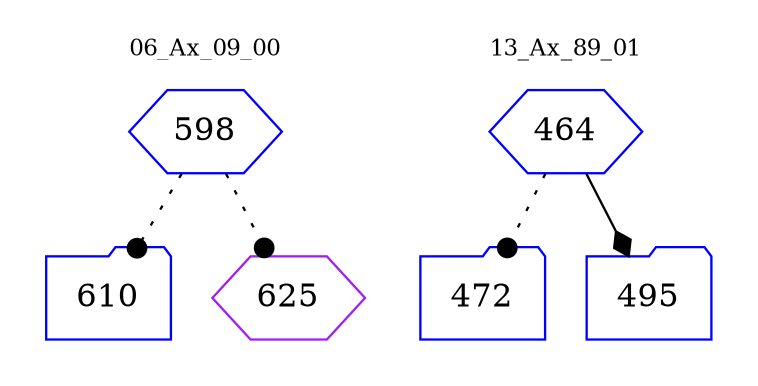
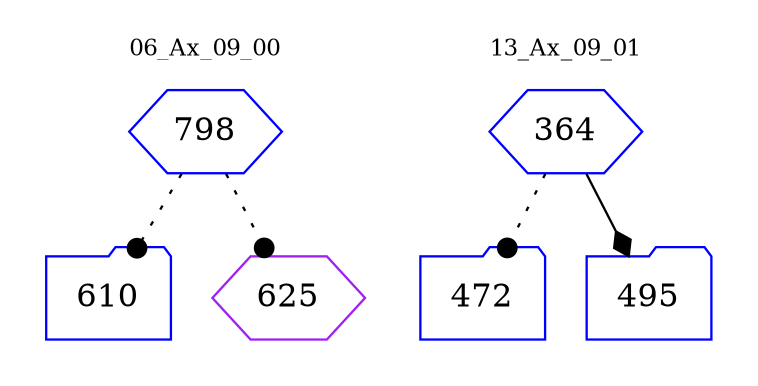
(566, 50) -> (566, 50)
(206, 132) -> (206, 132)
(566, 132) -> (566, 132)
